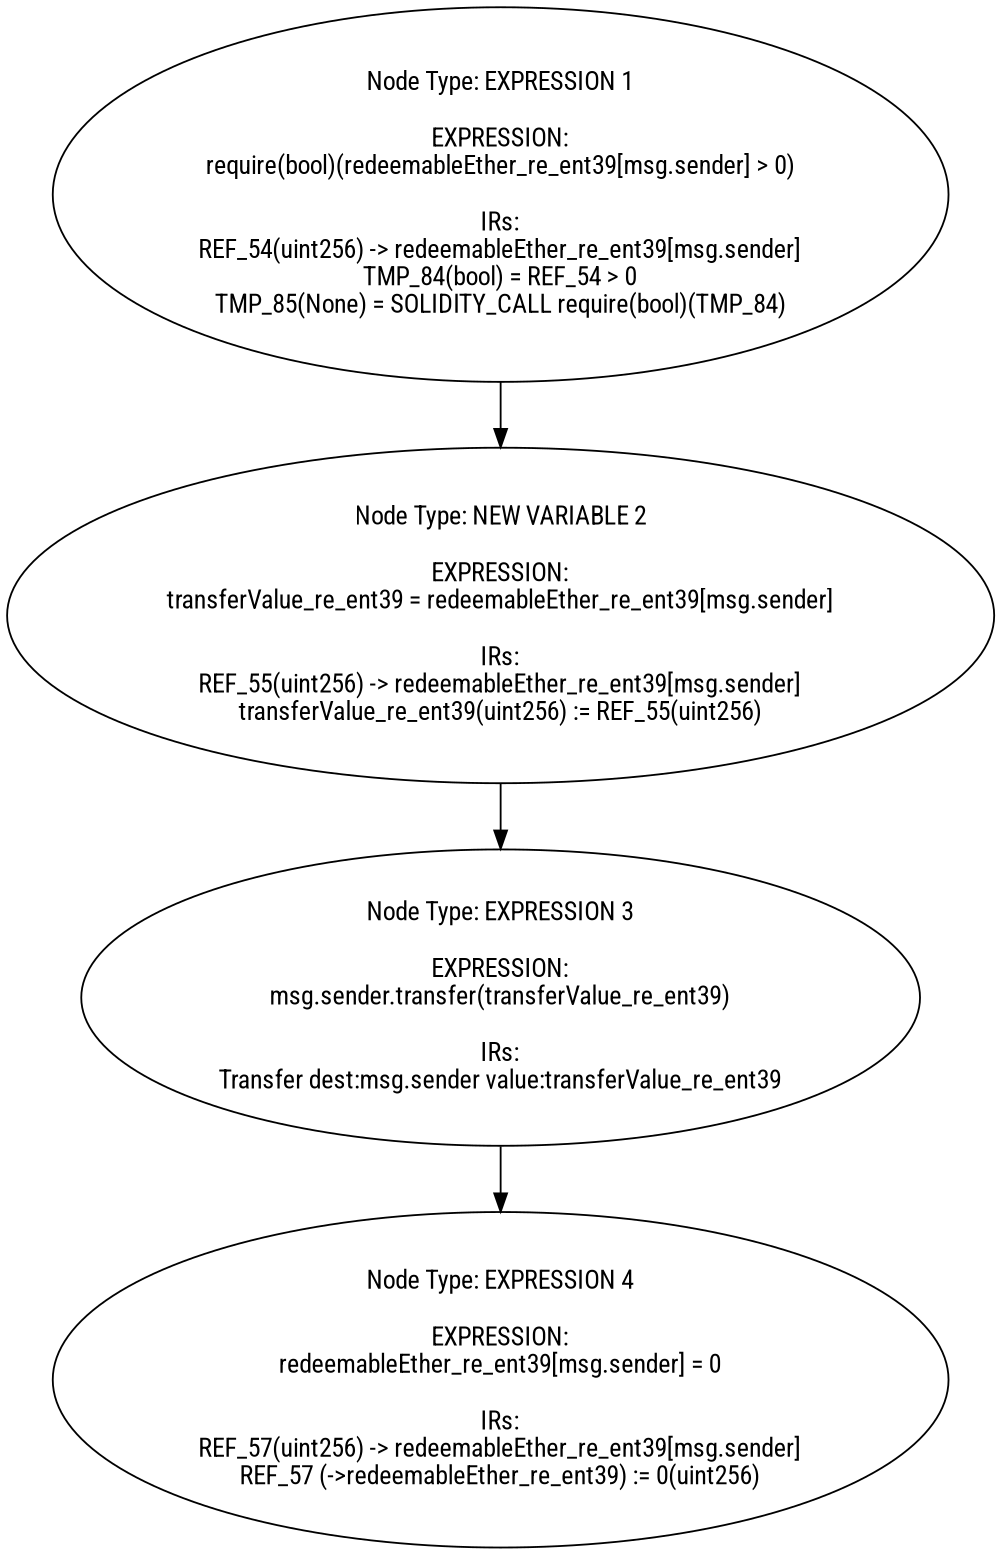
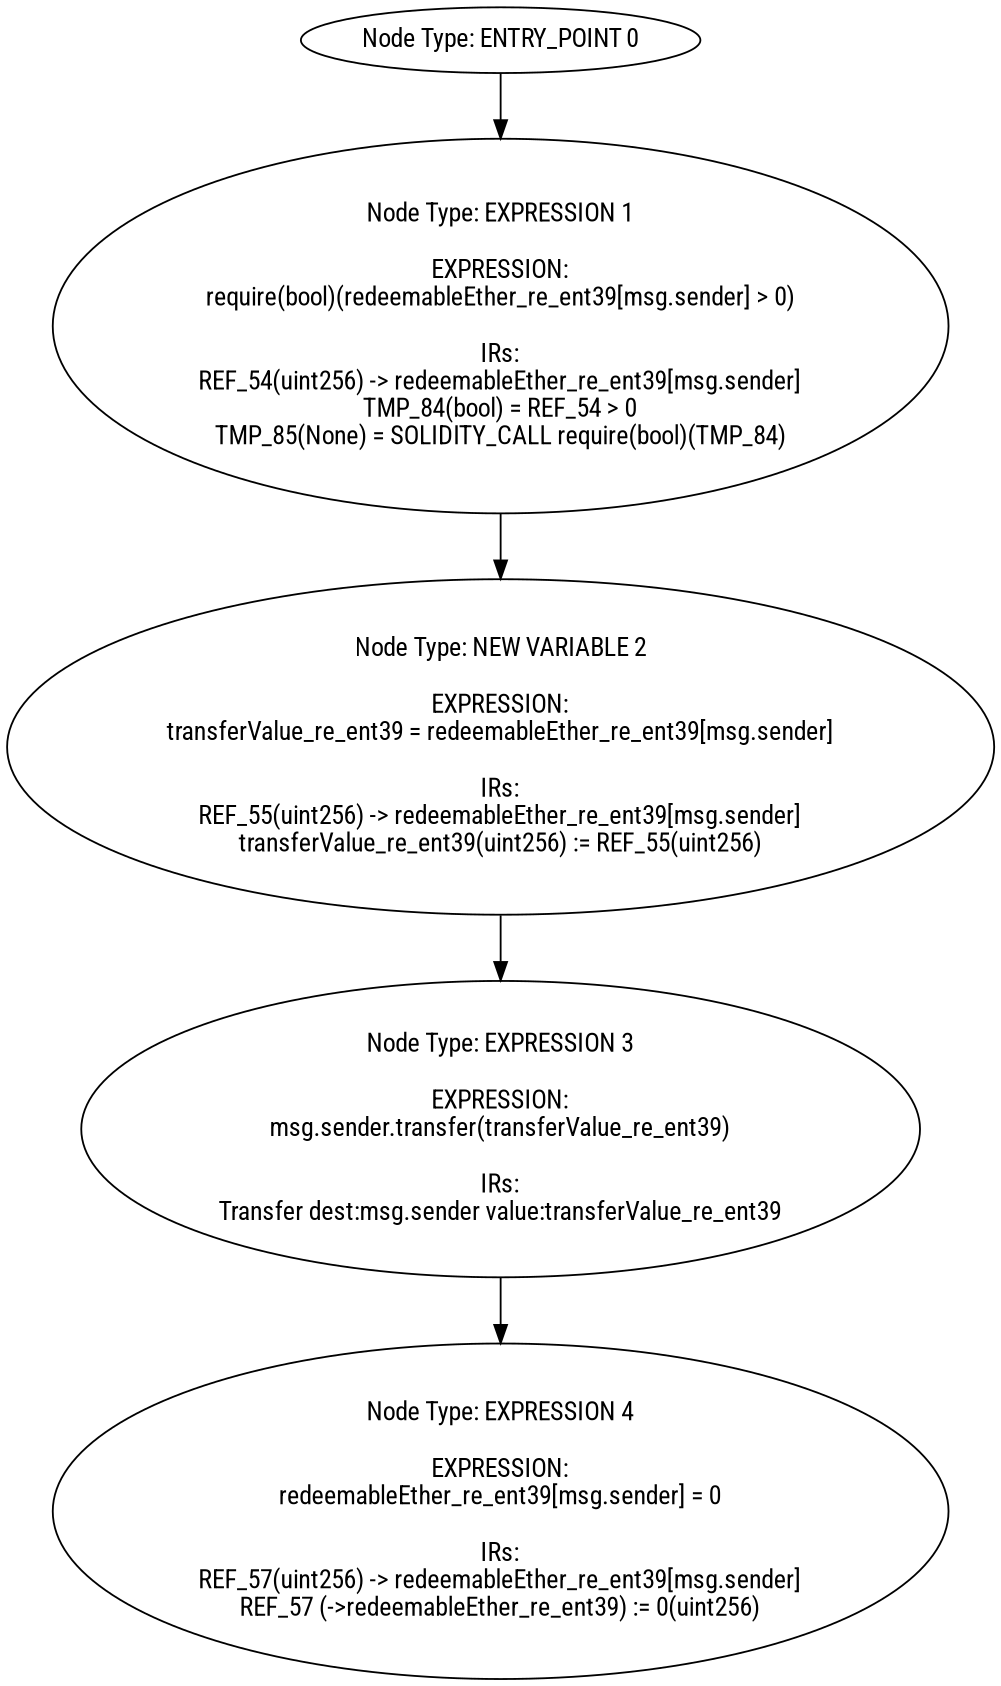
none -> (501, 40)
